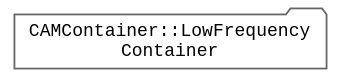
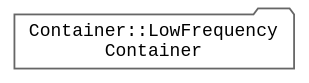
(170, 41) -> (154, 41)
